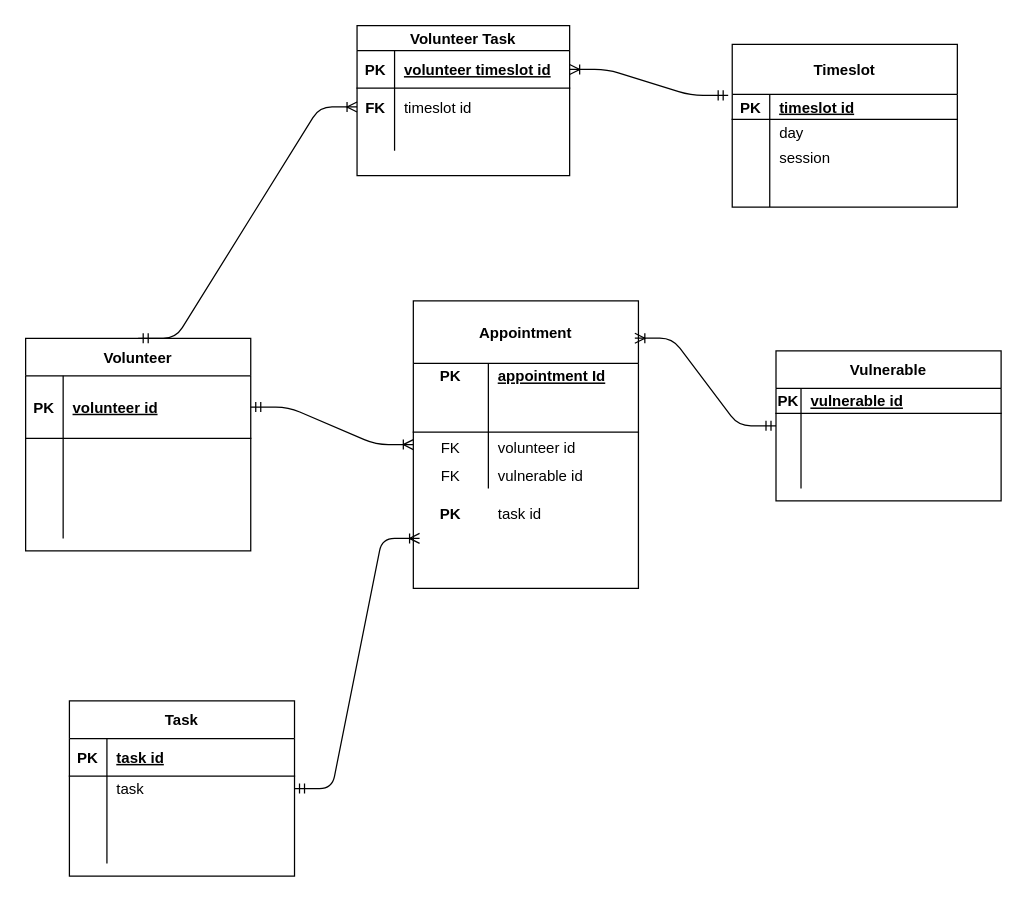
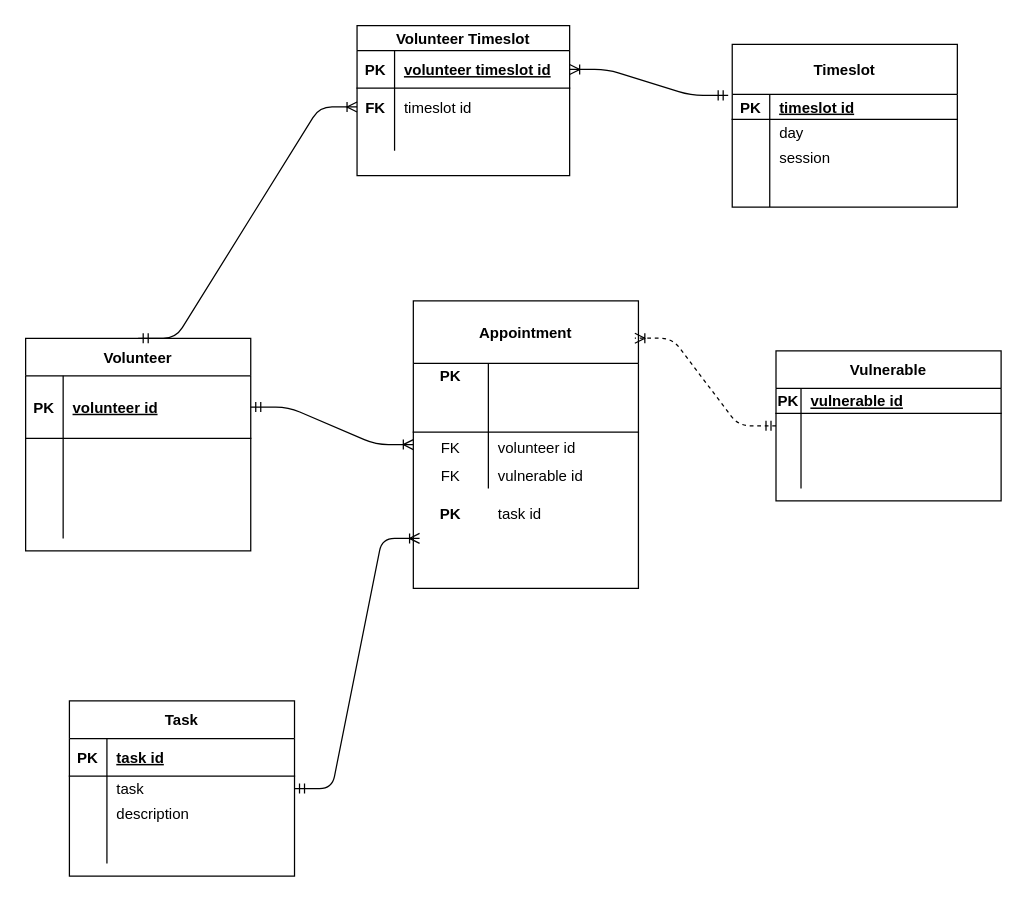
(463, 39) -> (463, 39)
(563, 376) -> none
(704, 380) -> (704, 380)
none -> (201, 813)
